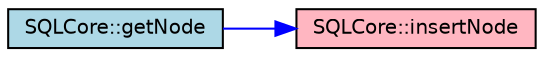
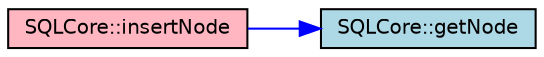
(249, 29) -> (274, 29)
